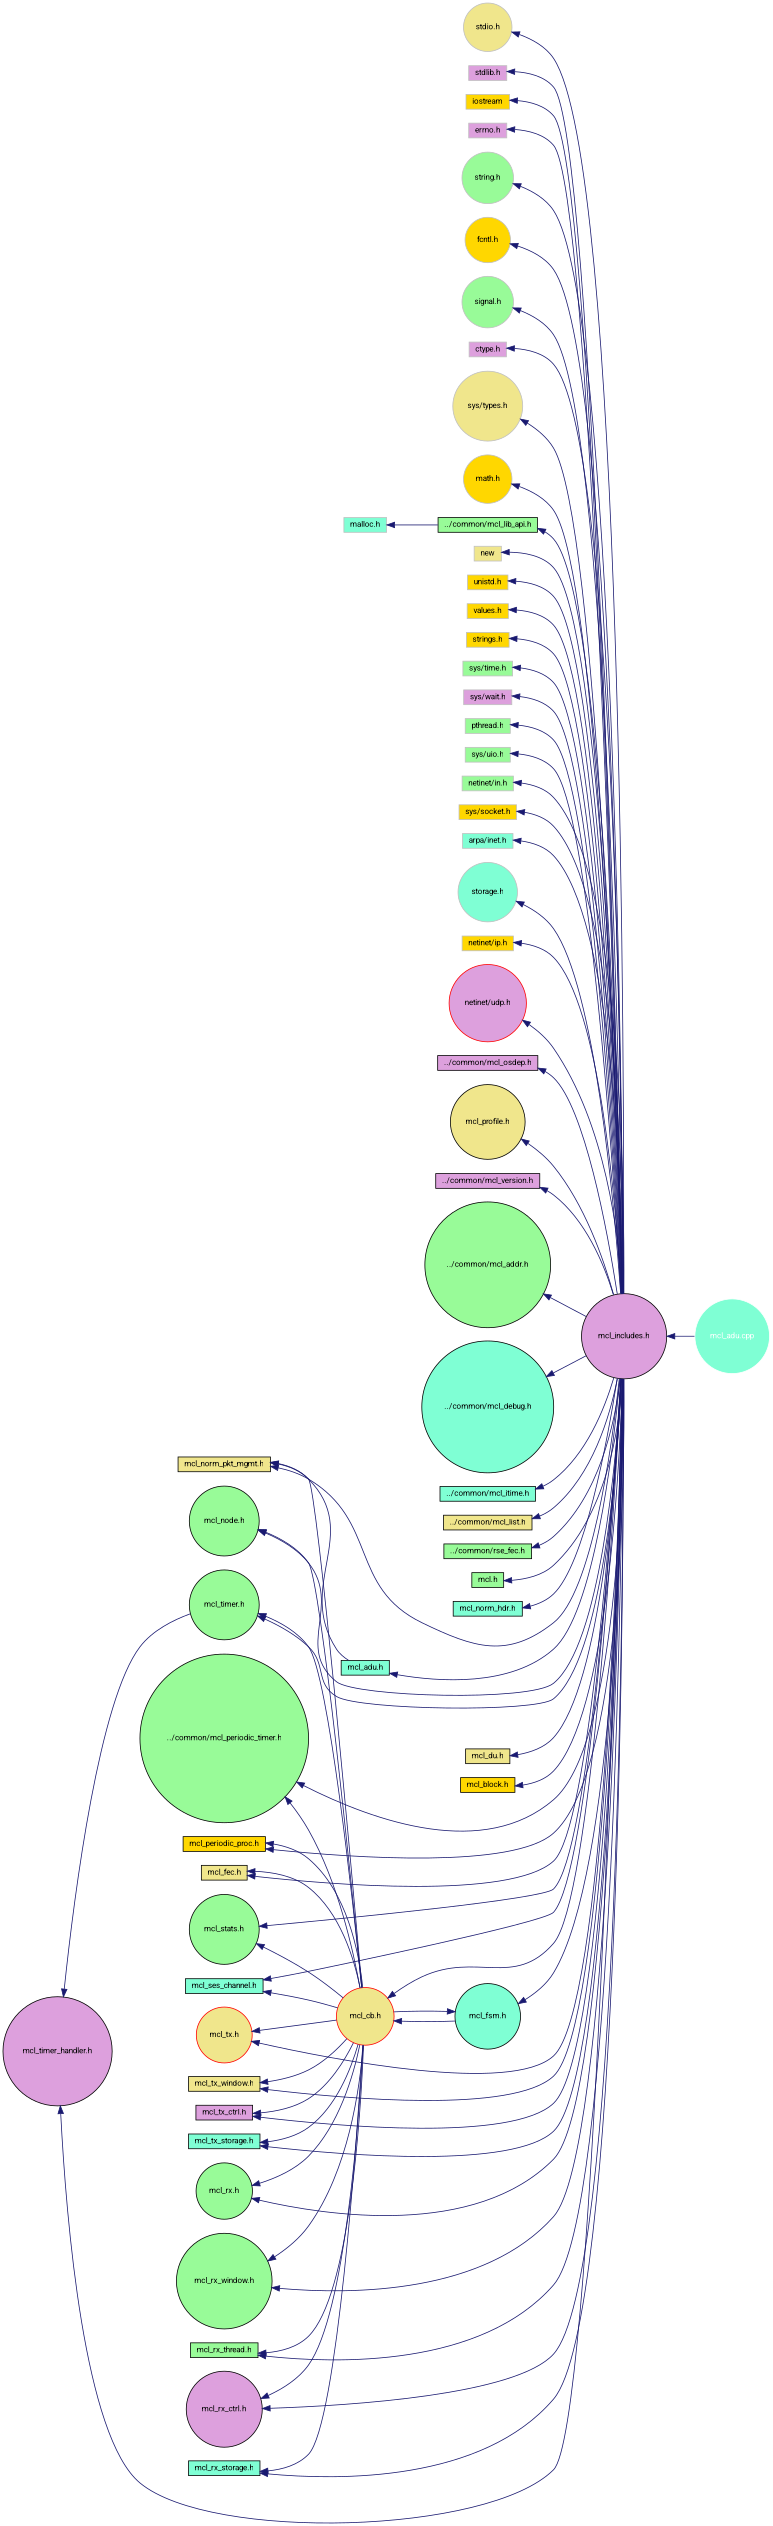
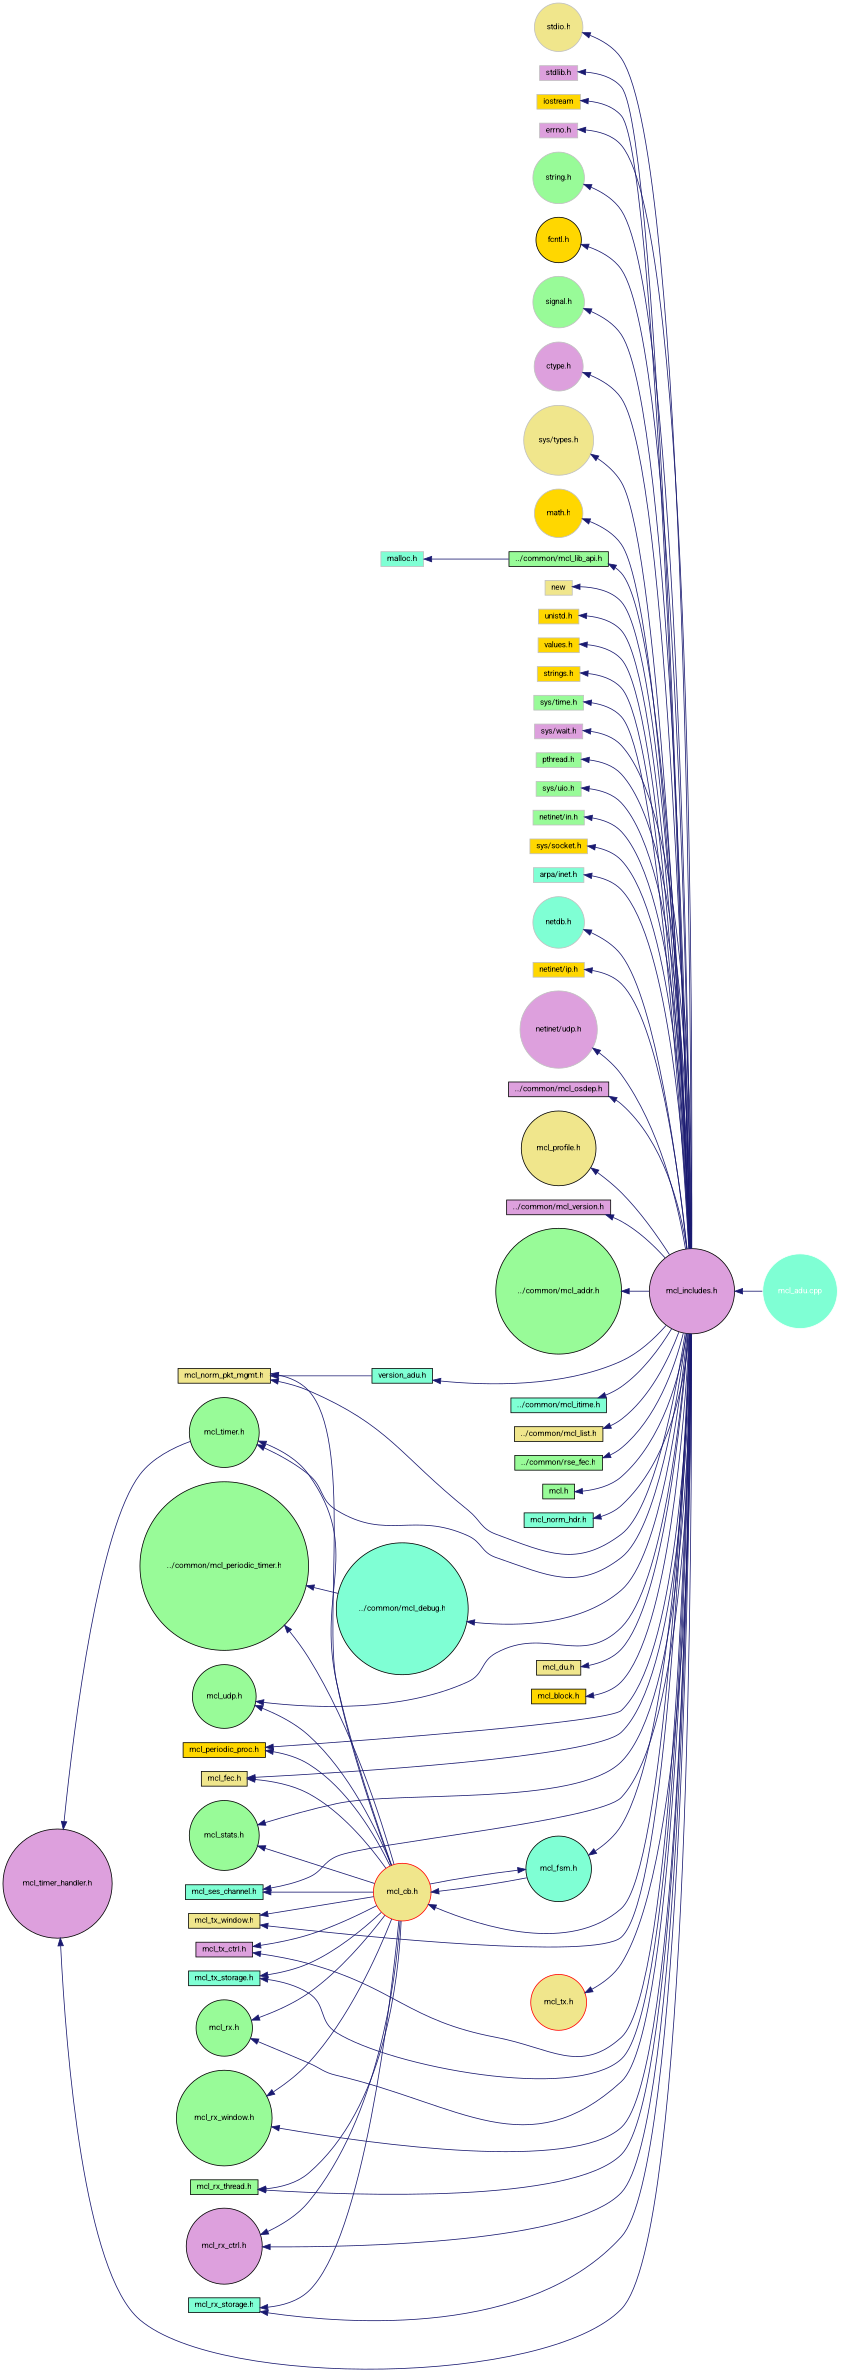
(488, 240) -> (559, 240)
(488, 349) -> (559, 367)
(488, 892) -> (559, 923)
(488, 1003) -> (559, 1030)
(224, 1521) -> (224, 1697)
(365, 1668) -> (402, 1376)
(572, 1774) -> (326, 1591)
(298, 2025) -> none
